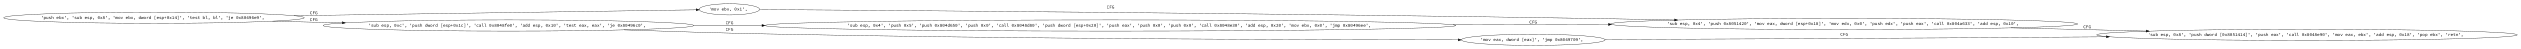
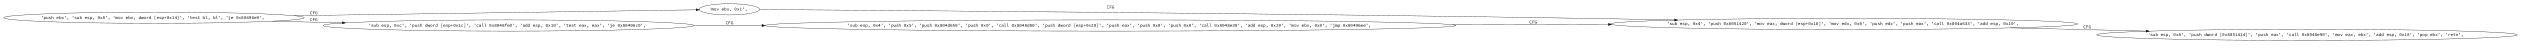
(1533, 40) -> none
